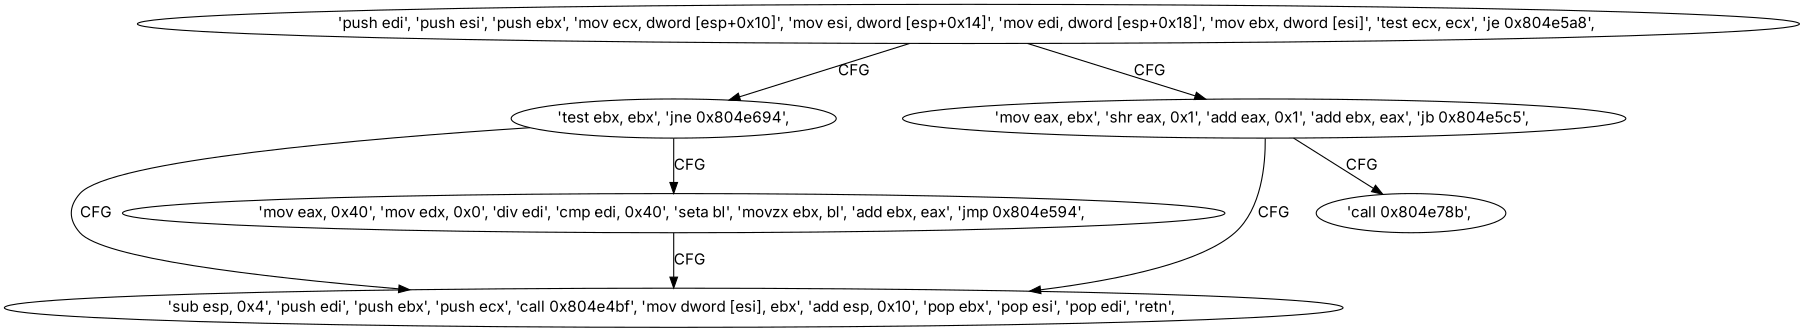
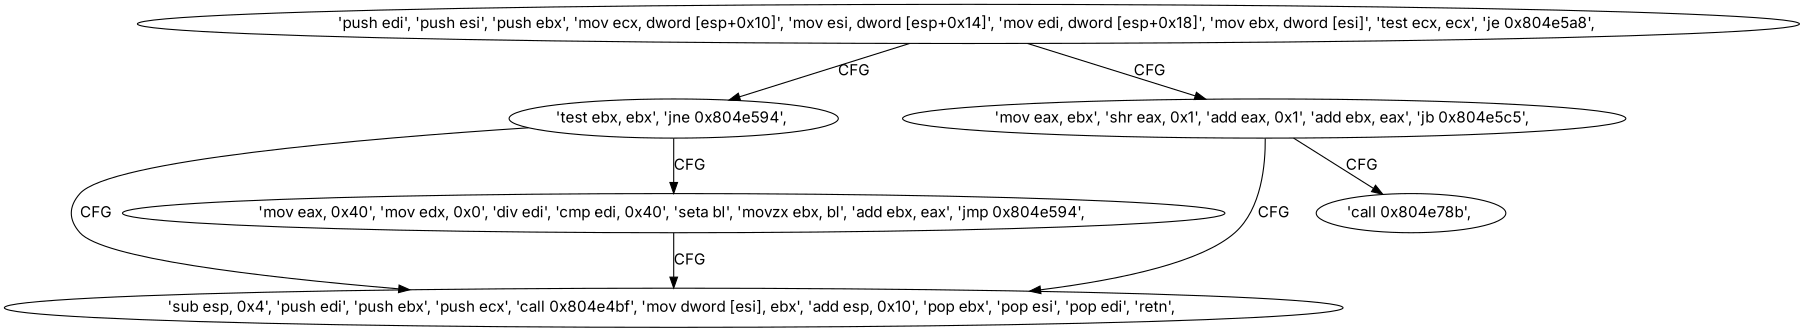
(674, 119) -> (674, 119)
